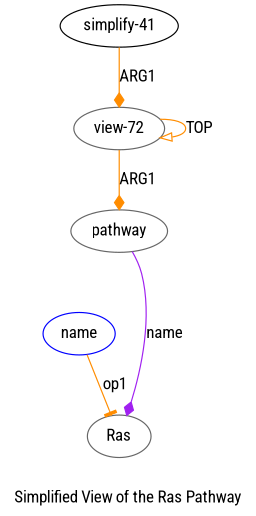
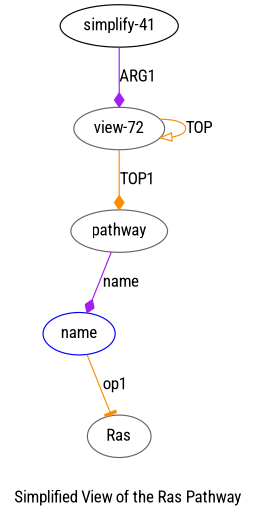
(119, 70) -> (119, 70)
(137, 180) -> (137, 180)
(146, 326) -> (102, 276)
